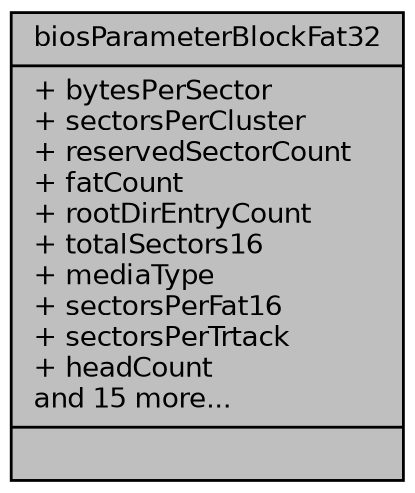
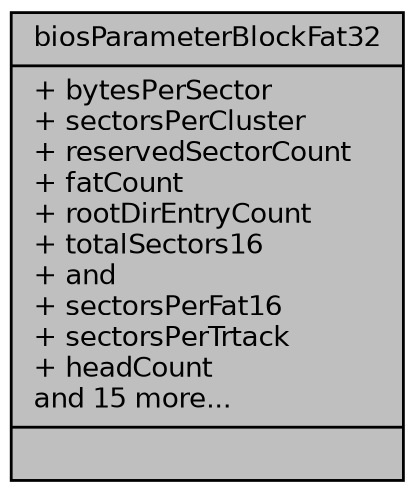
(125, 276) -> (76, 276)
